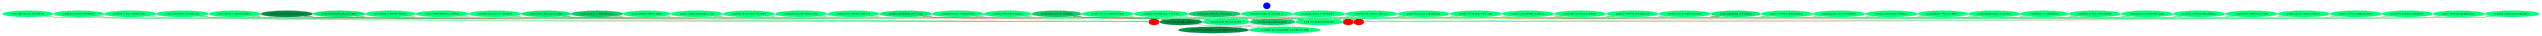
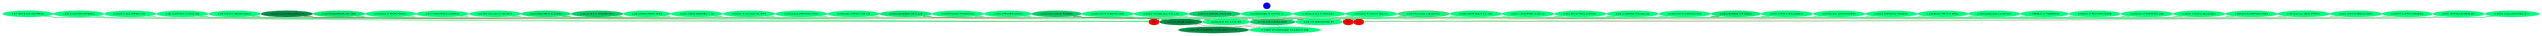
(1424, 14) -> (1424, 14)
